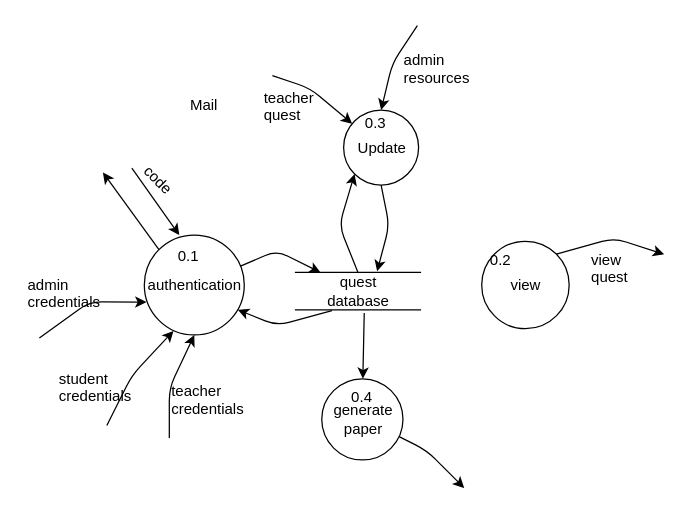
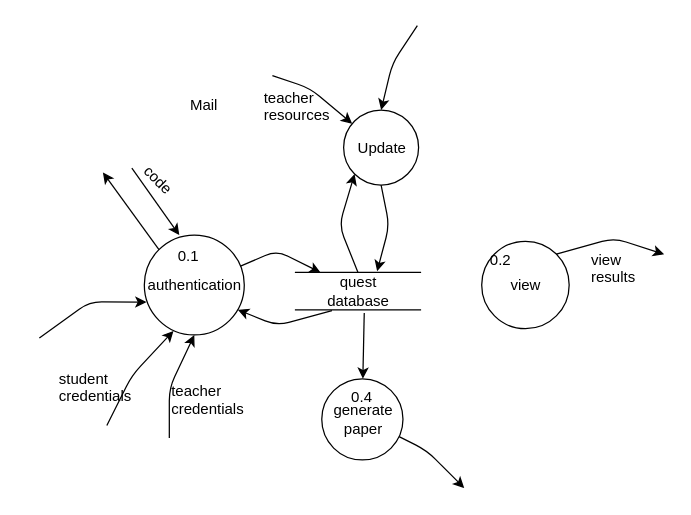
(446, 66) -> none
(294, 107) -> (302, 107)
(381, 123) -> none
(613, 270) -> (619, 270)
(69, 291) -> none
